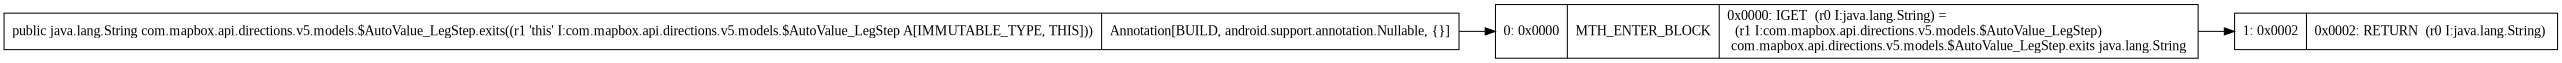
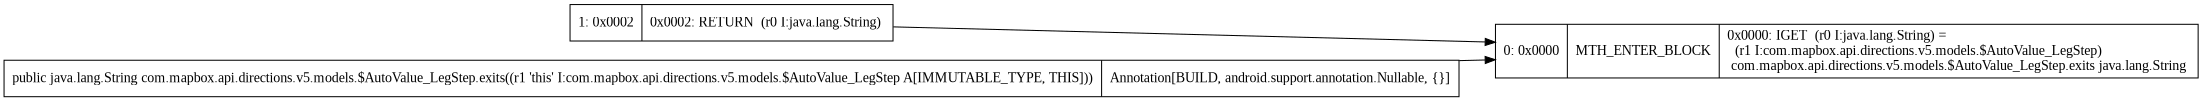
(2211, 31) -> (1189, 34)
